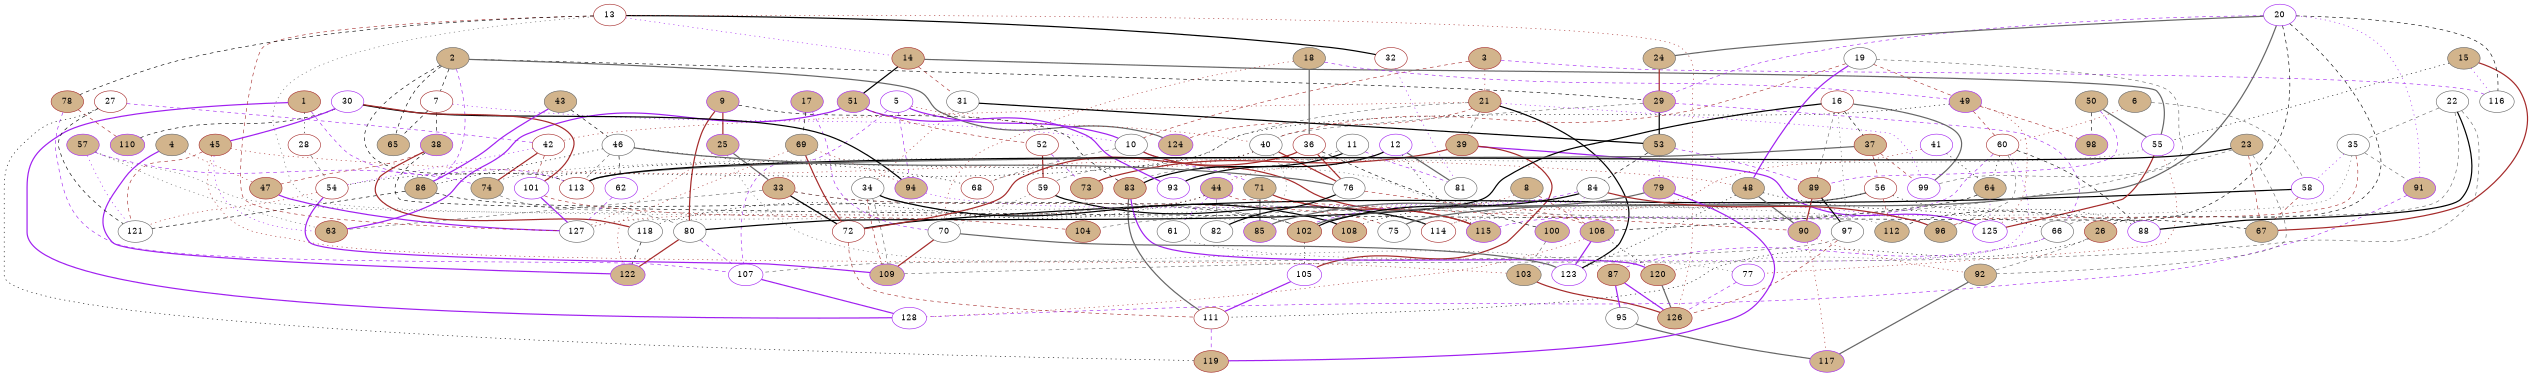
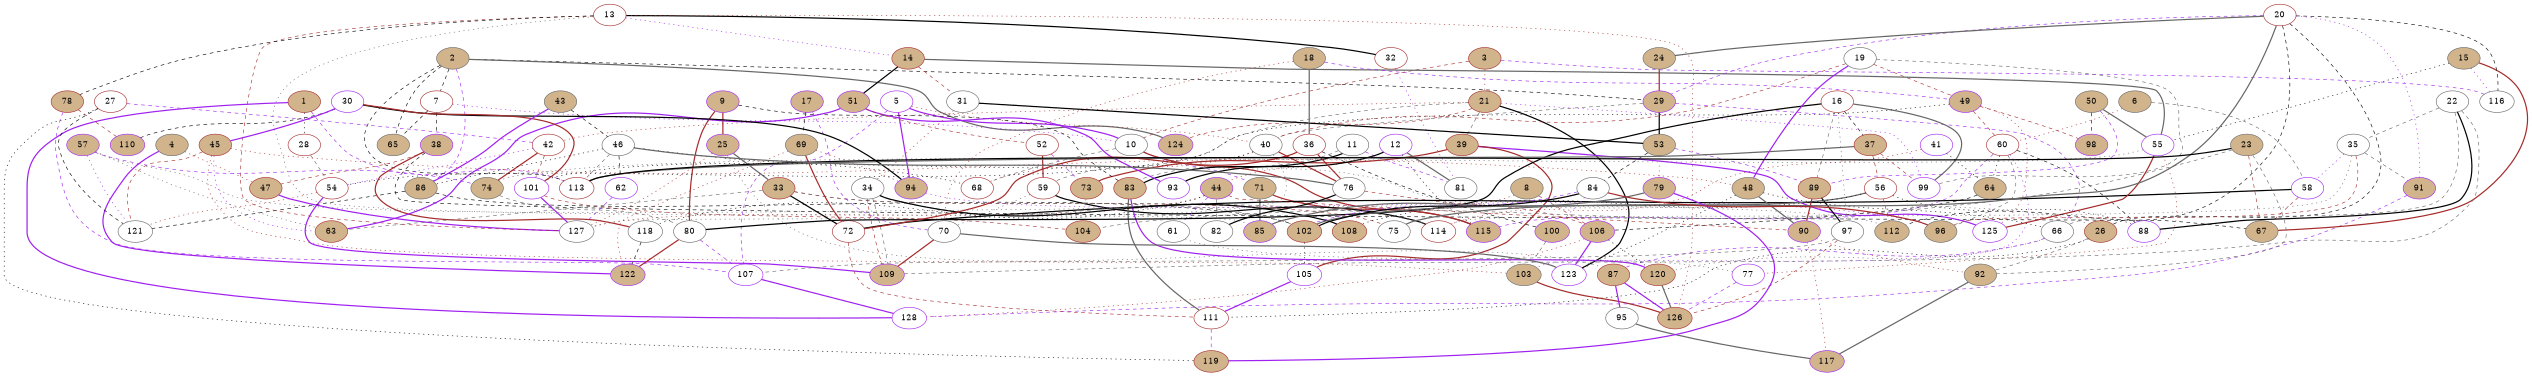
(2280, 15) -> (2280, 15)
(904, 145) -> (904, 145)
